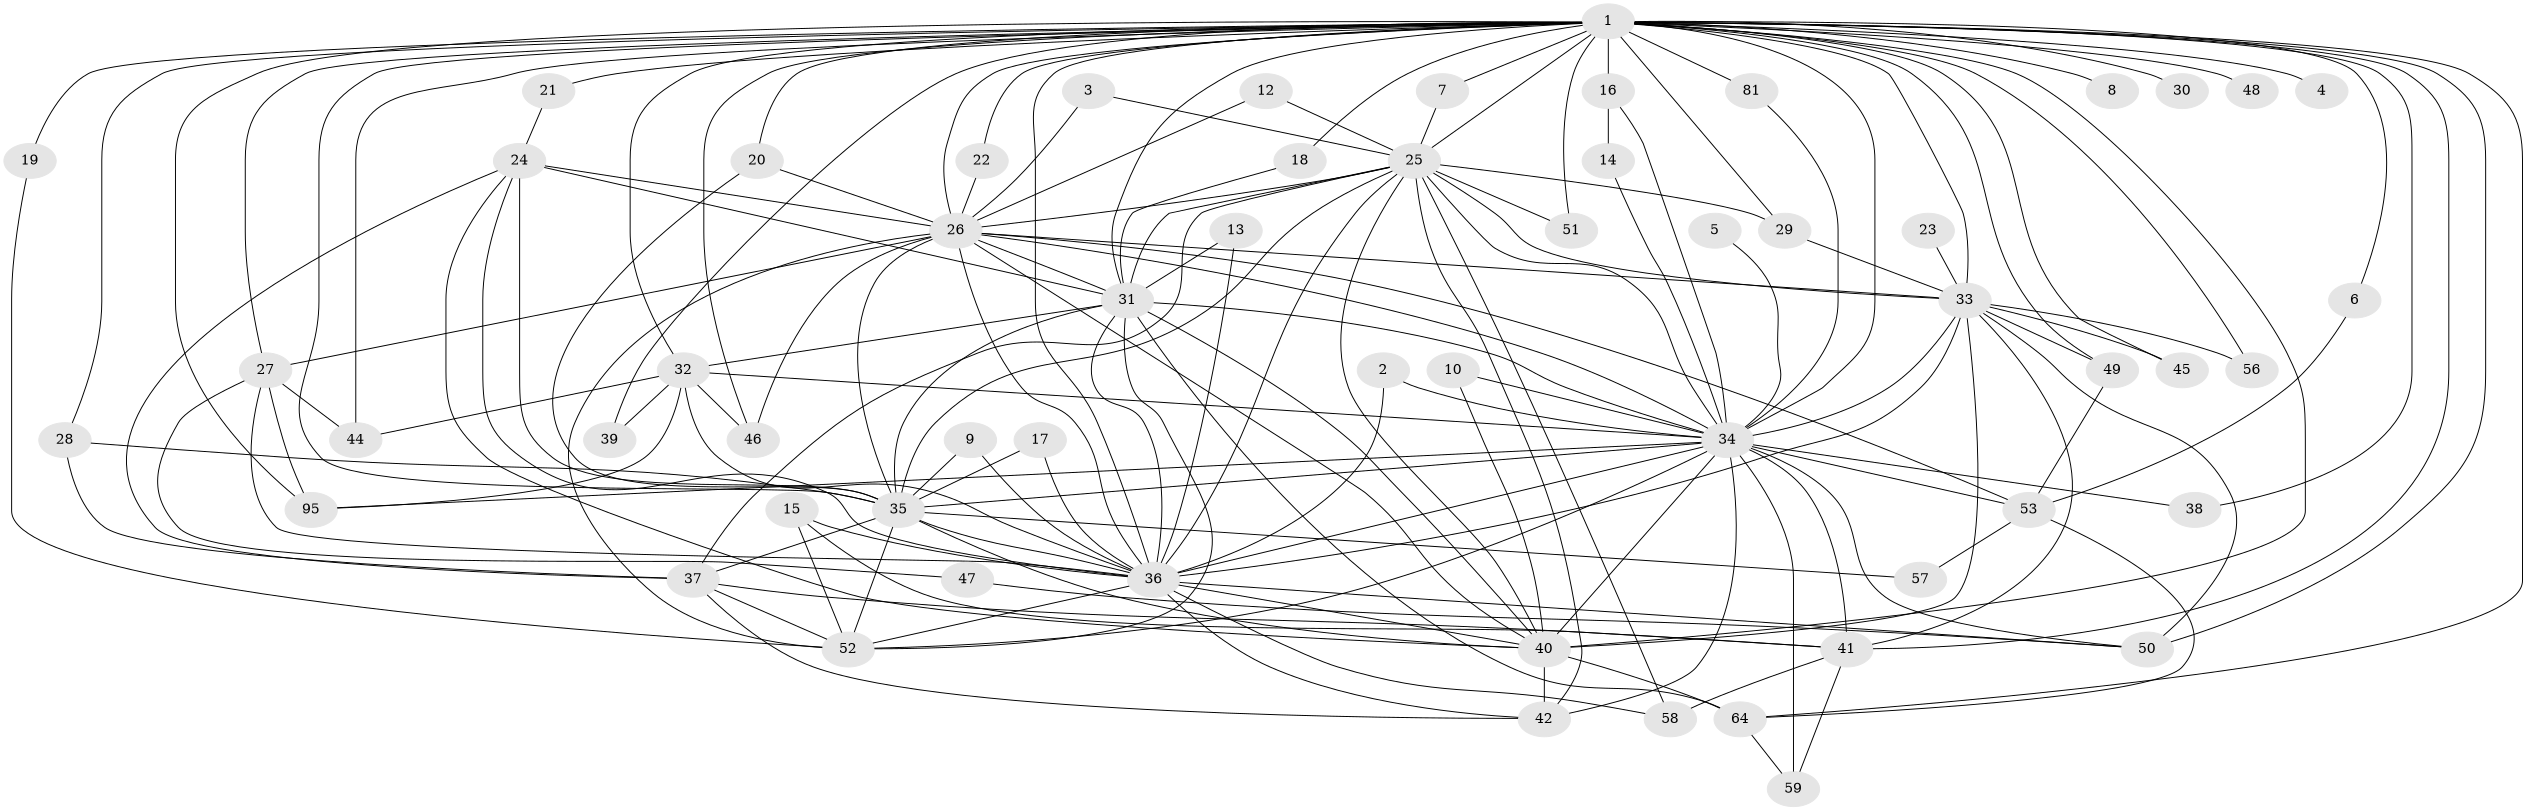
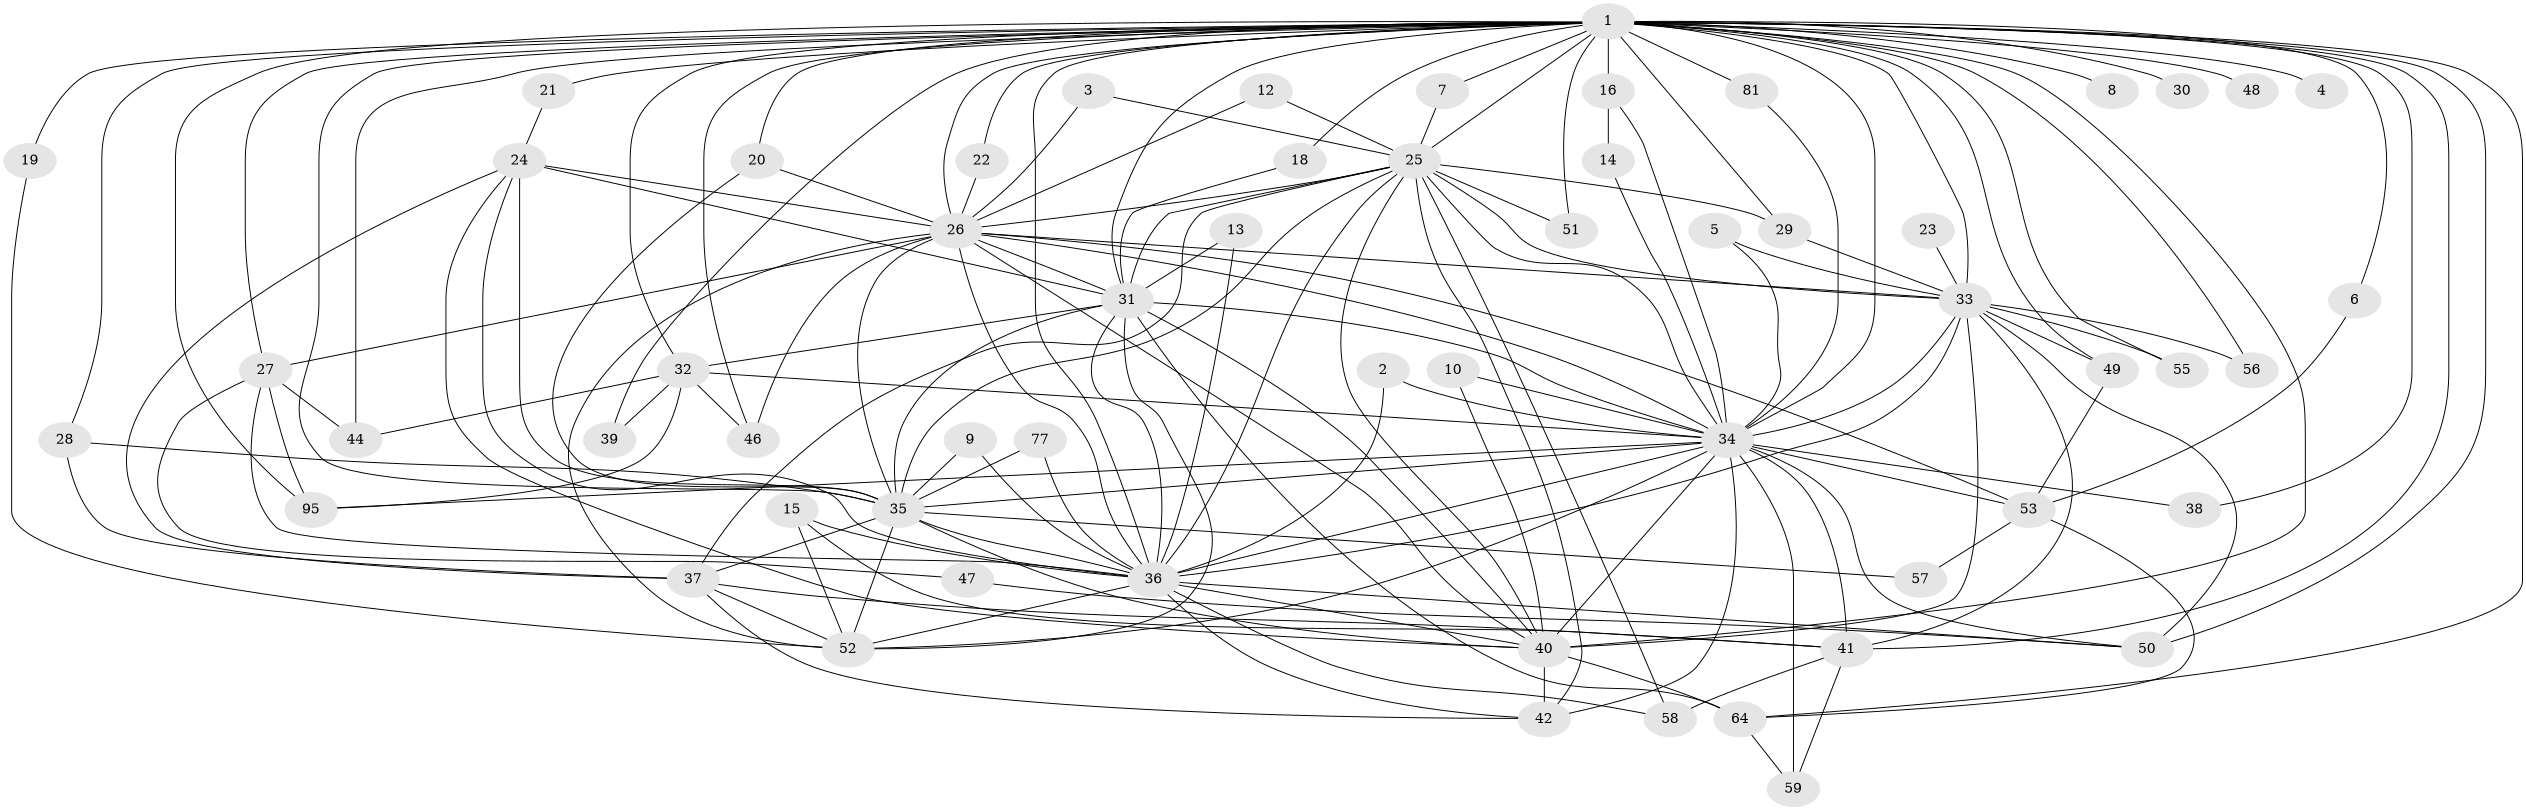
none -> (1831, 272)
(2182, 370) -> (2182, 370)
(1040, 440) -> (1040, 440)
(976, 509) -> none
